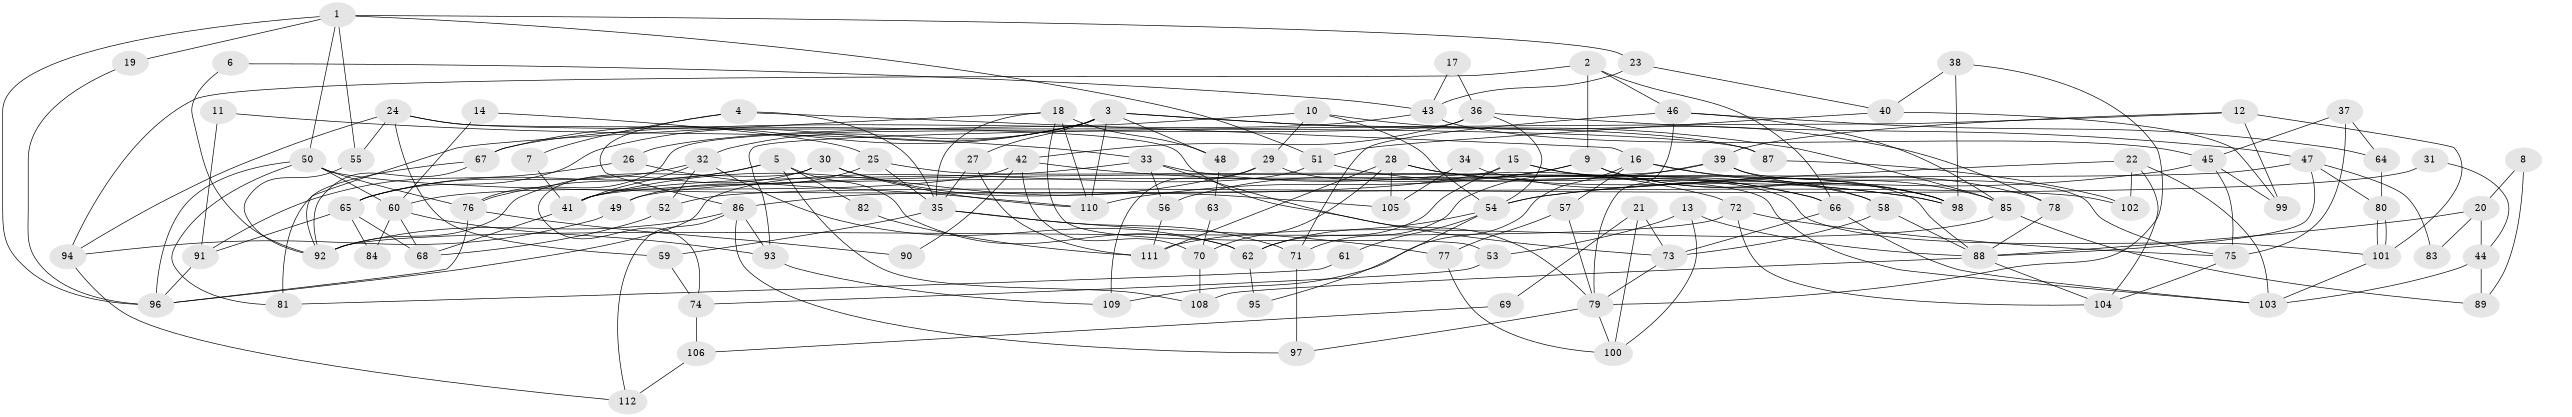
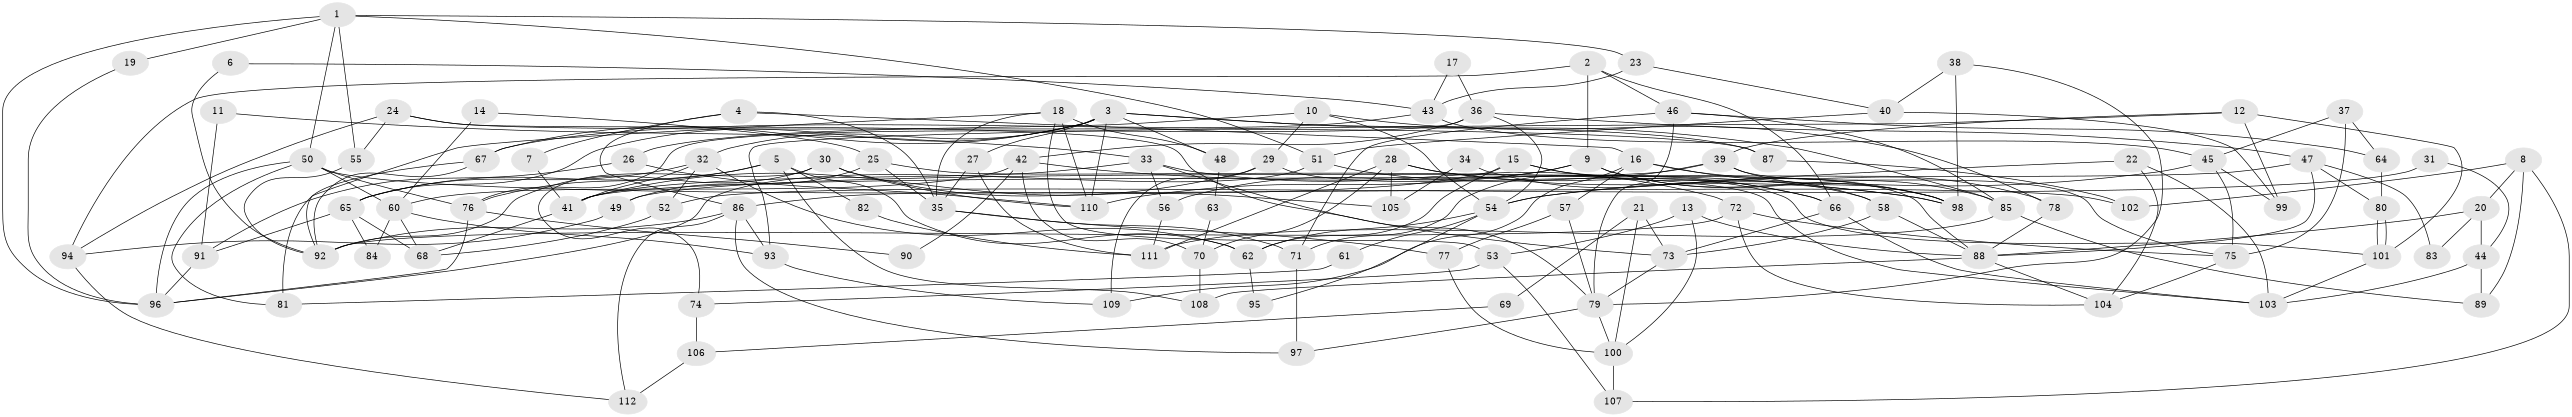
(2131, 184) -> (2328, 188)
(665, 257) -> none
none -> (1613, 402)
